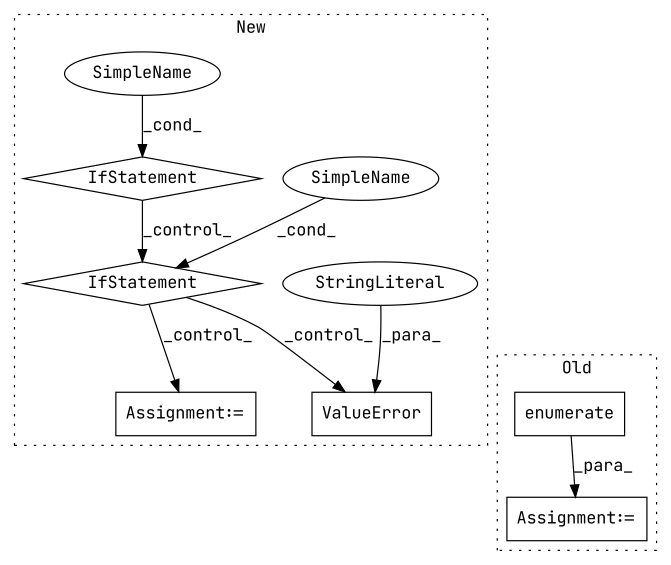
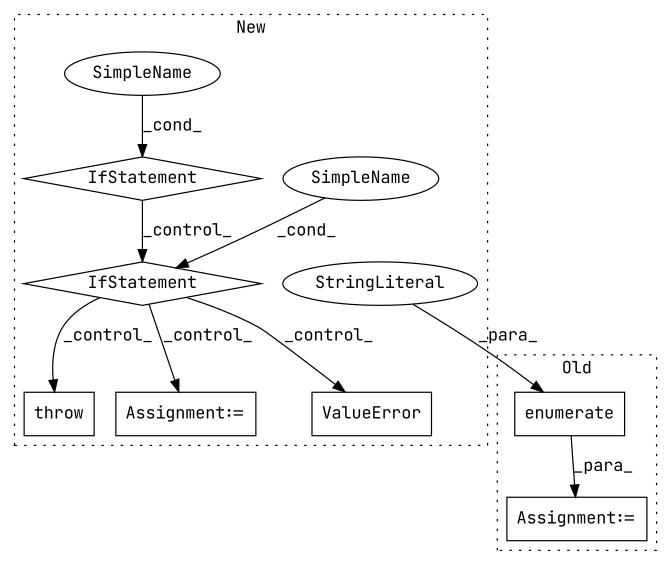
(380, 343) -> (474, 343)
none -> (59, 414)
